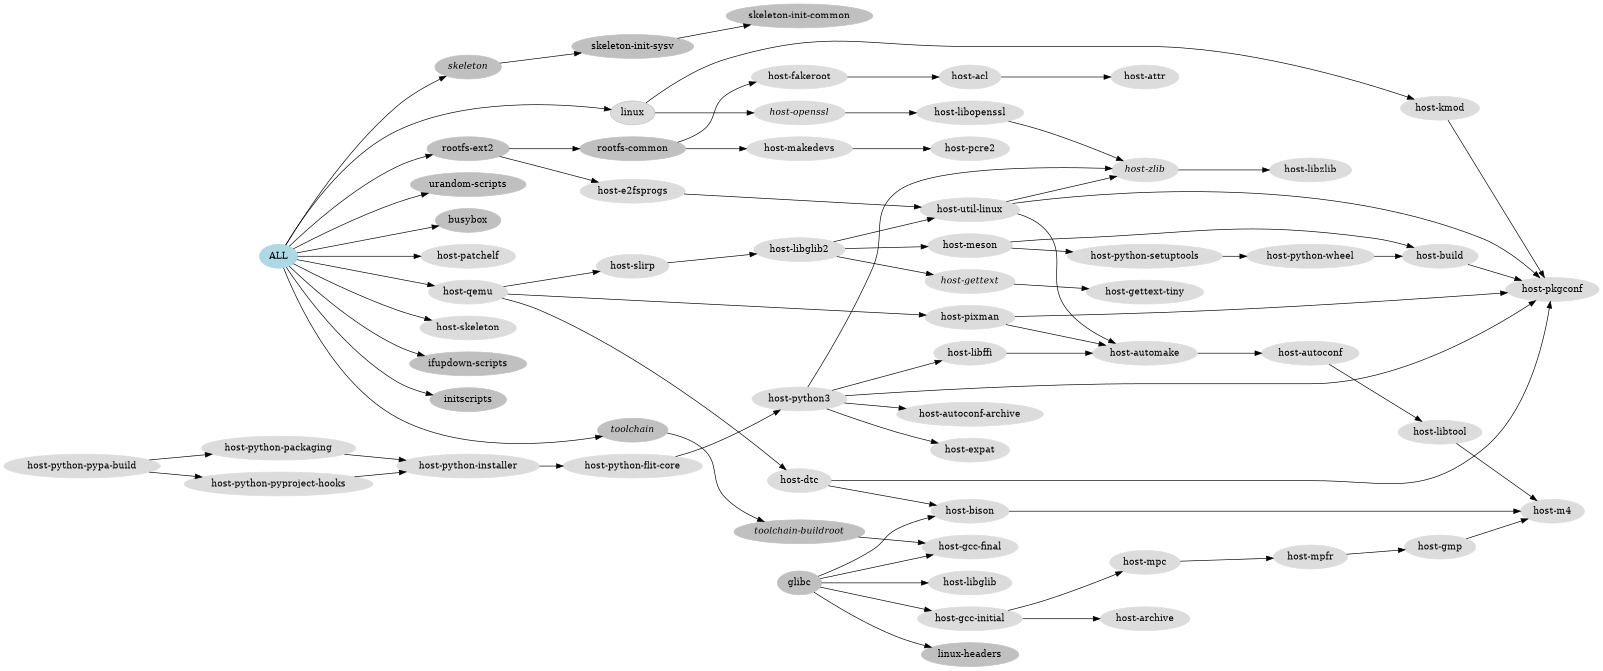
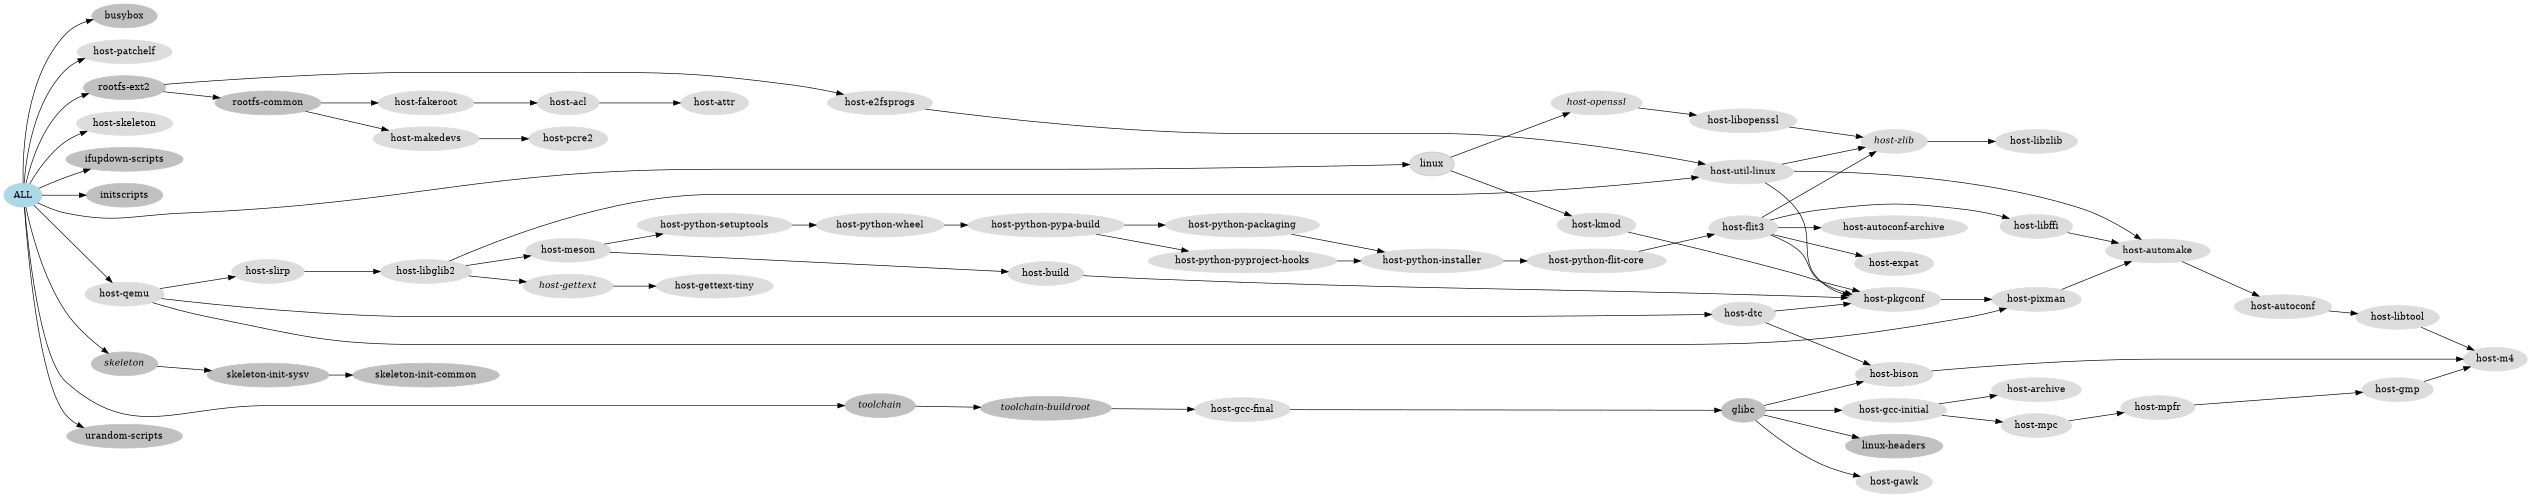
(1385, 256) -> (953, 225)
(1258, 308) -> (1963, 299)
(799, 399) -> (1743, 228)
(873, 567) -> (1502, 410)
(970, 583) -> (1894, 482)
